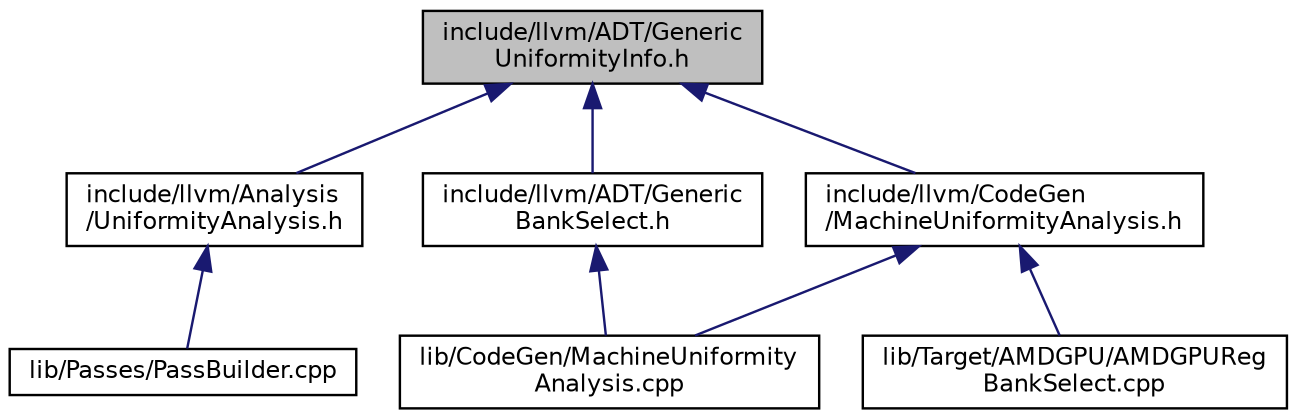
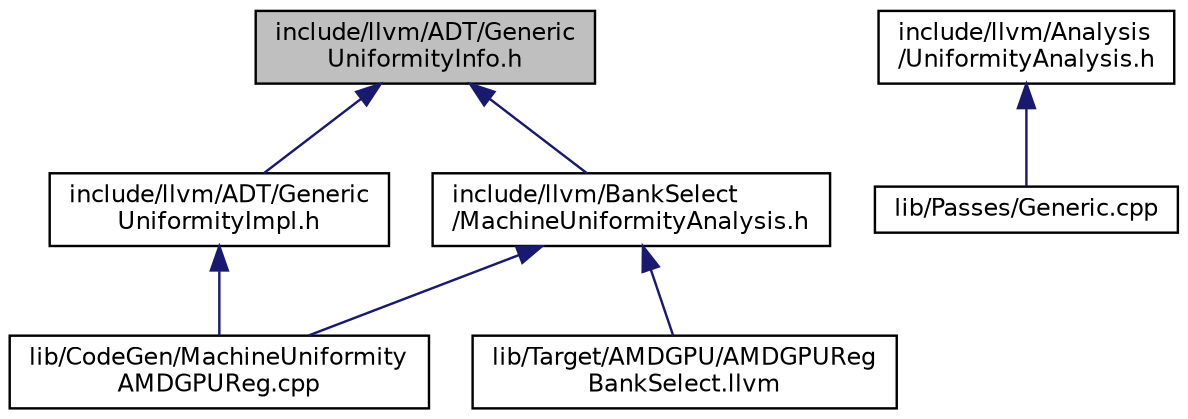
(392, 133) -> none
(593, 210) -> (219, 210)
(1005, 210) -> (631, 210)
(183, 372) -> (1026, 210)
(610, 372) -> (219, 372)
(1075, 372) -> (685, 372)
